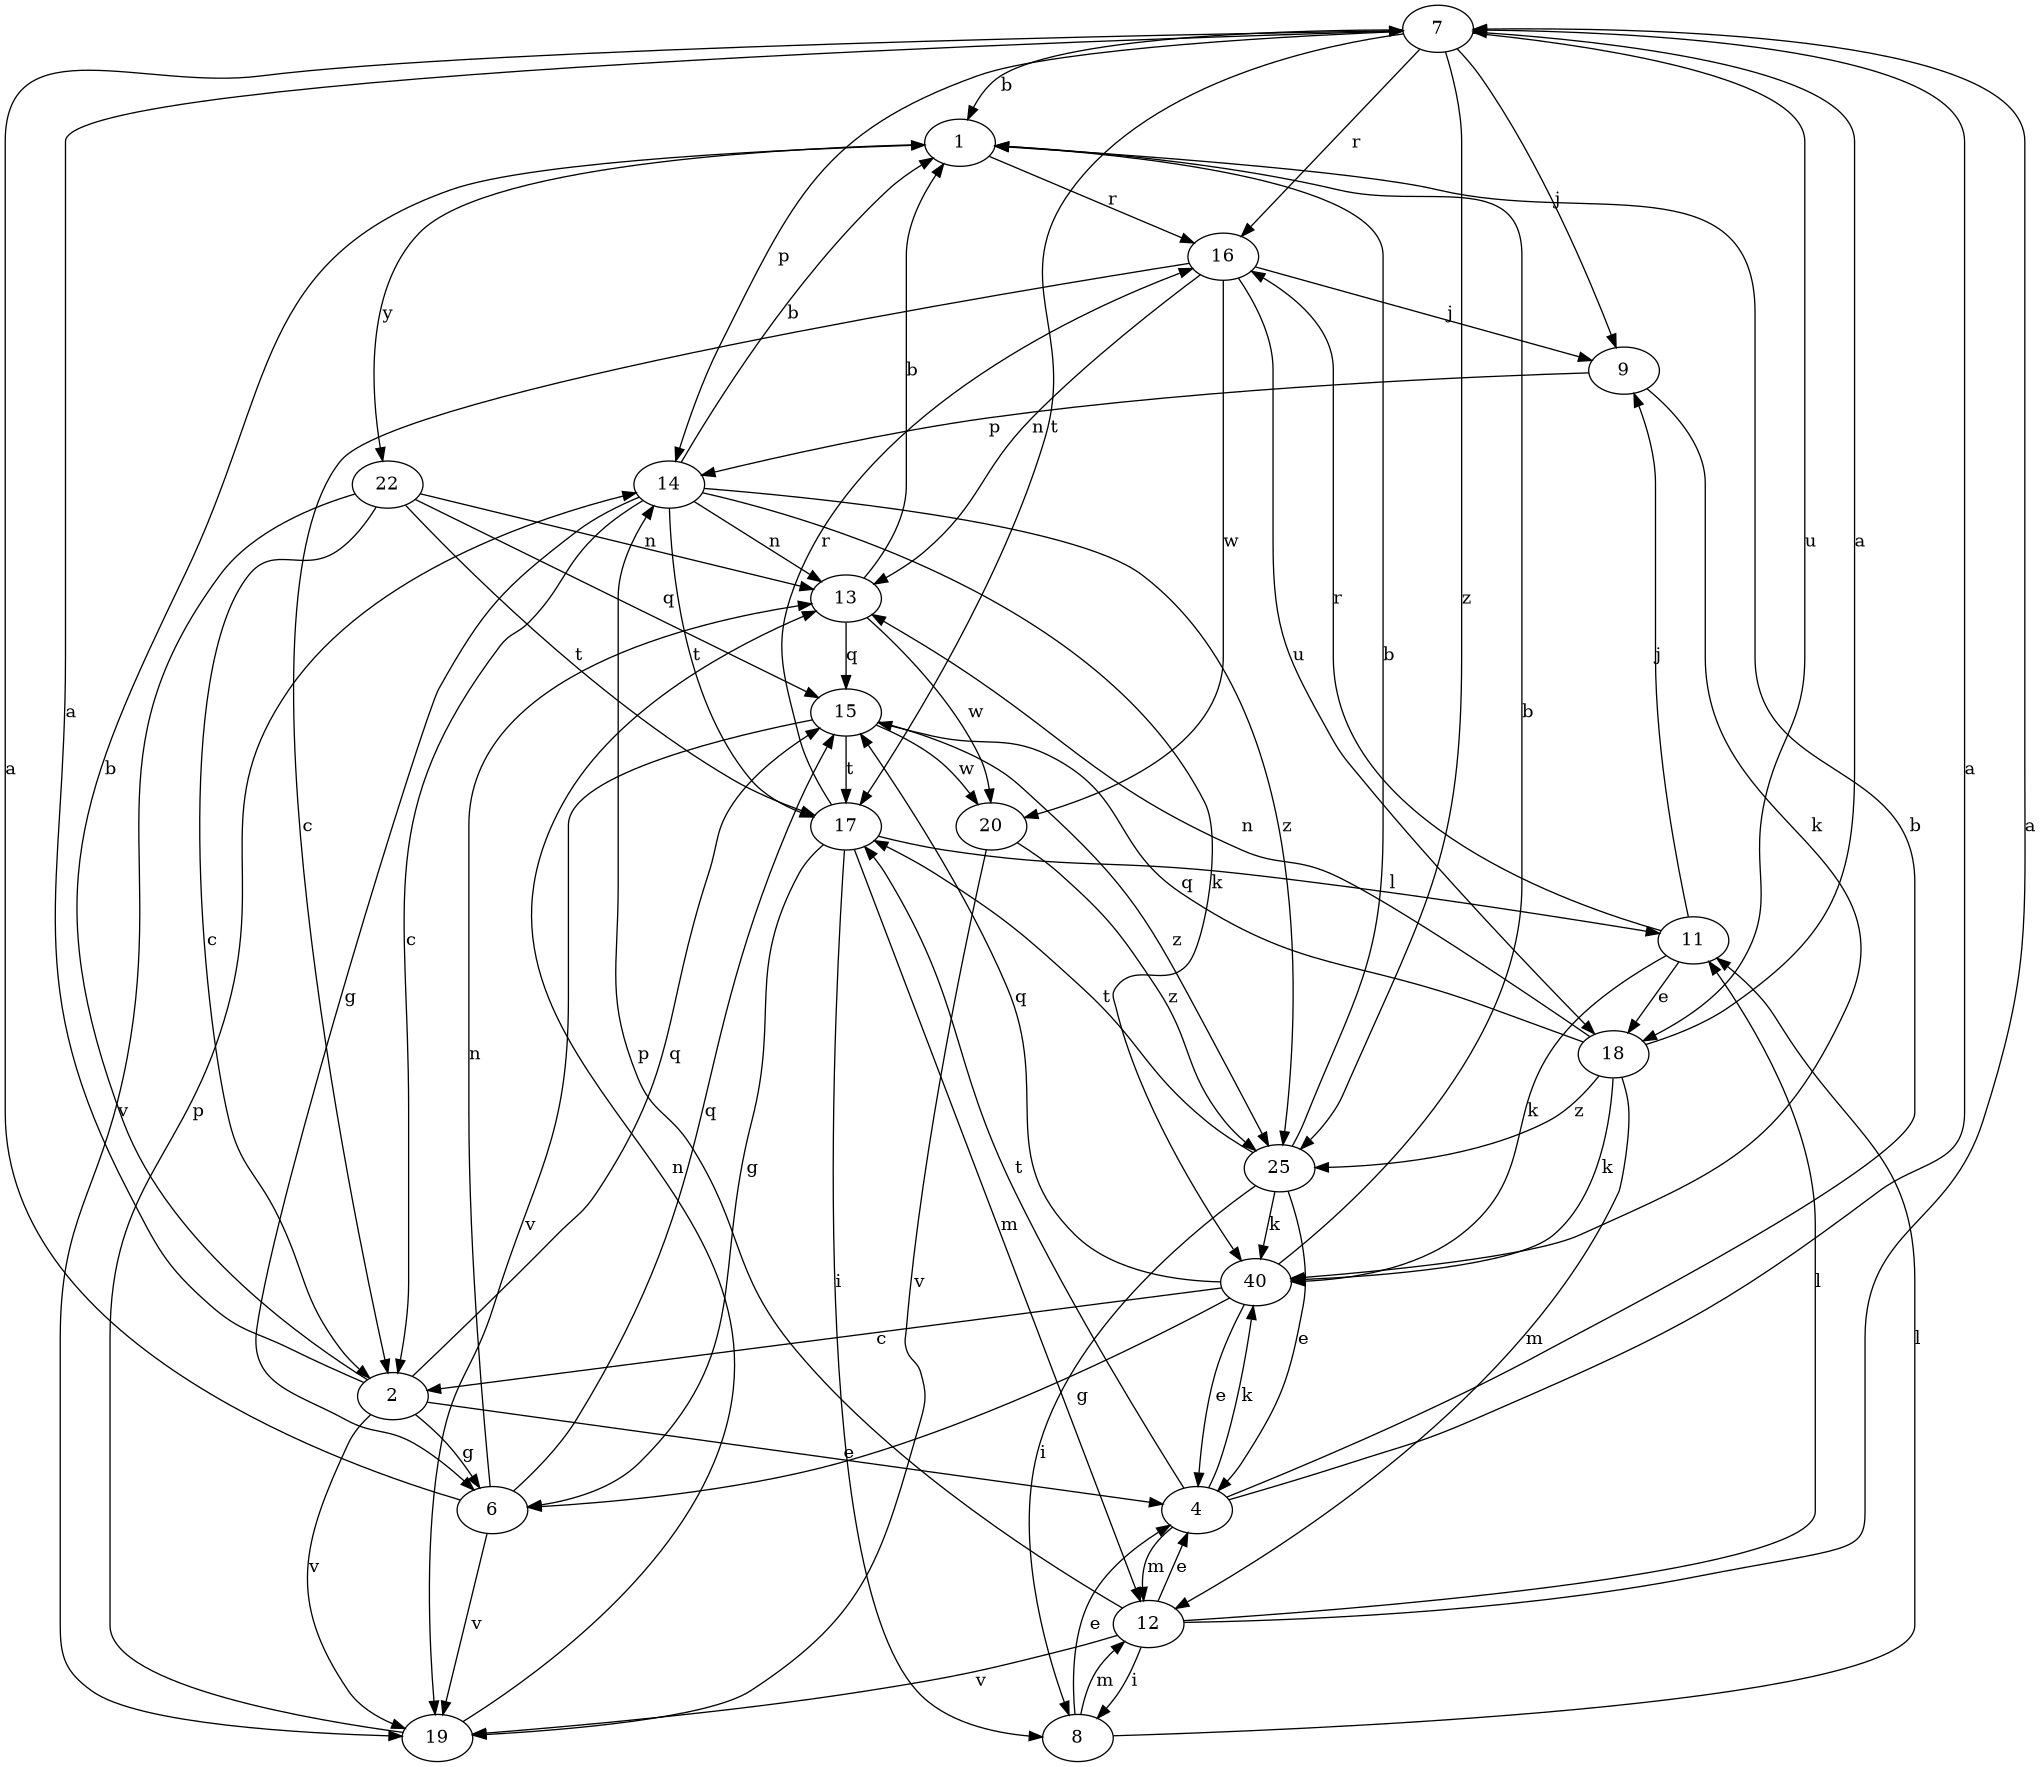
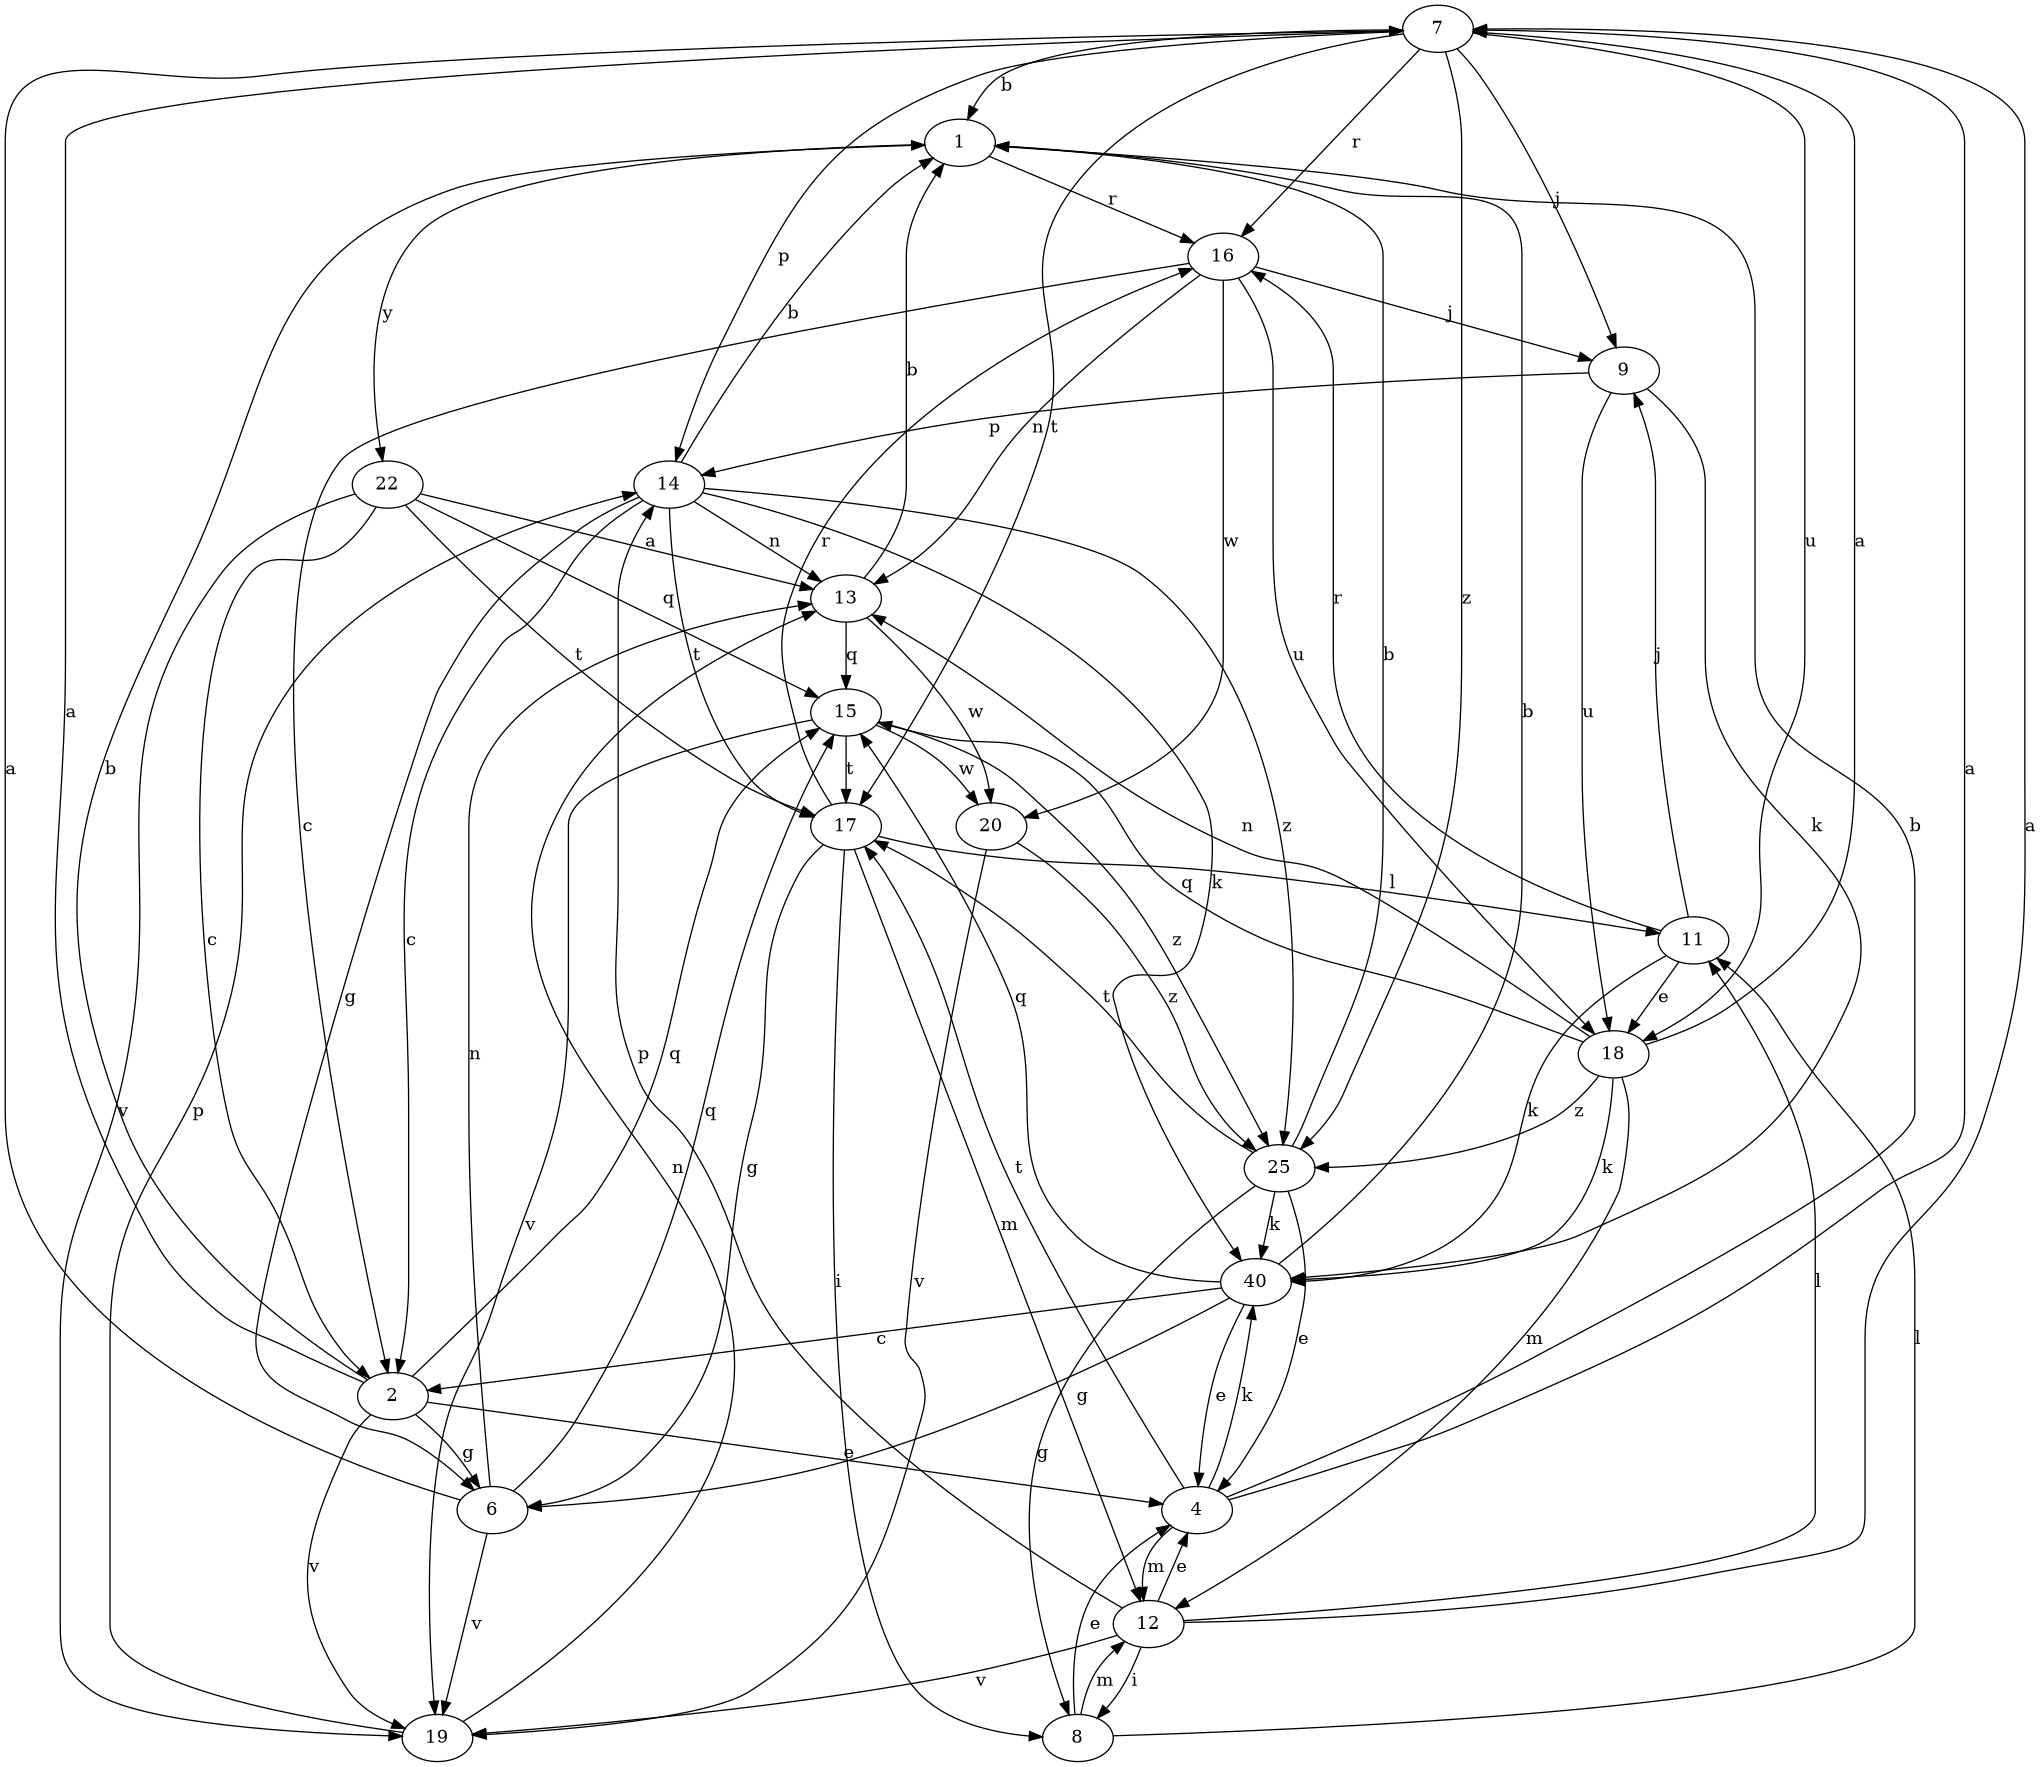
(651, 542) -> (651, 542)
none -> (1582, 703)
(1043, 1453) -> (1043, 1453)
